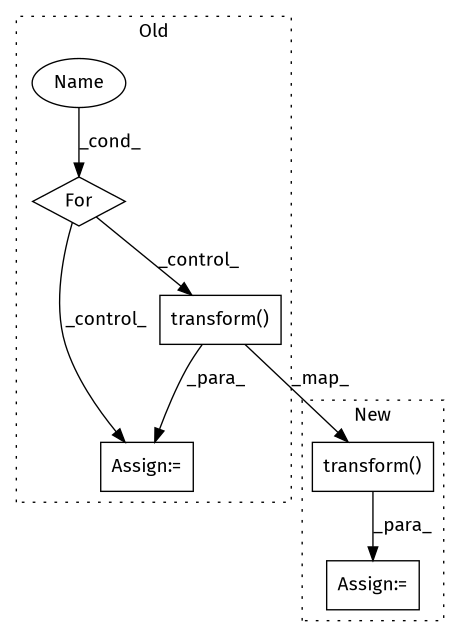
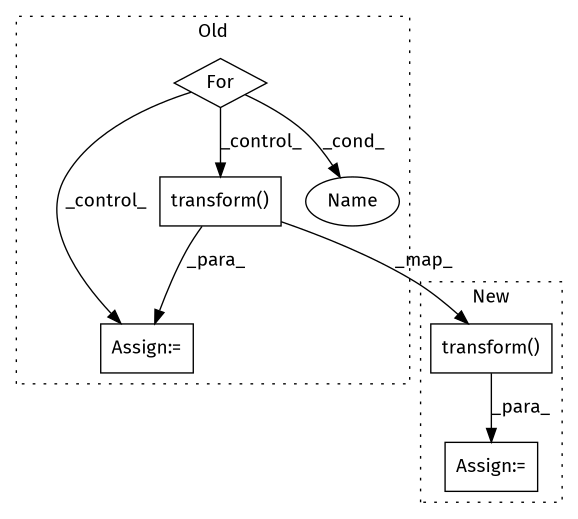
(79, 135) -> (295, 124)
